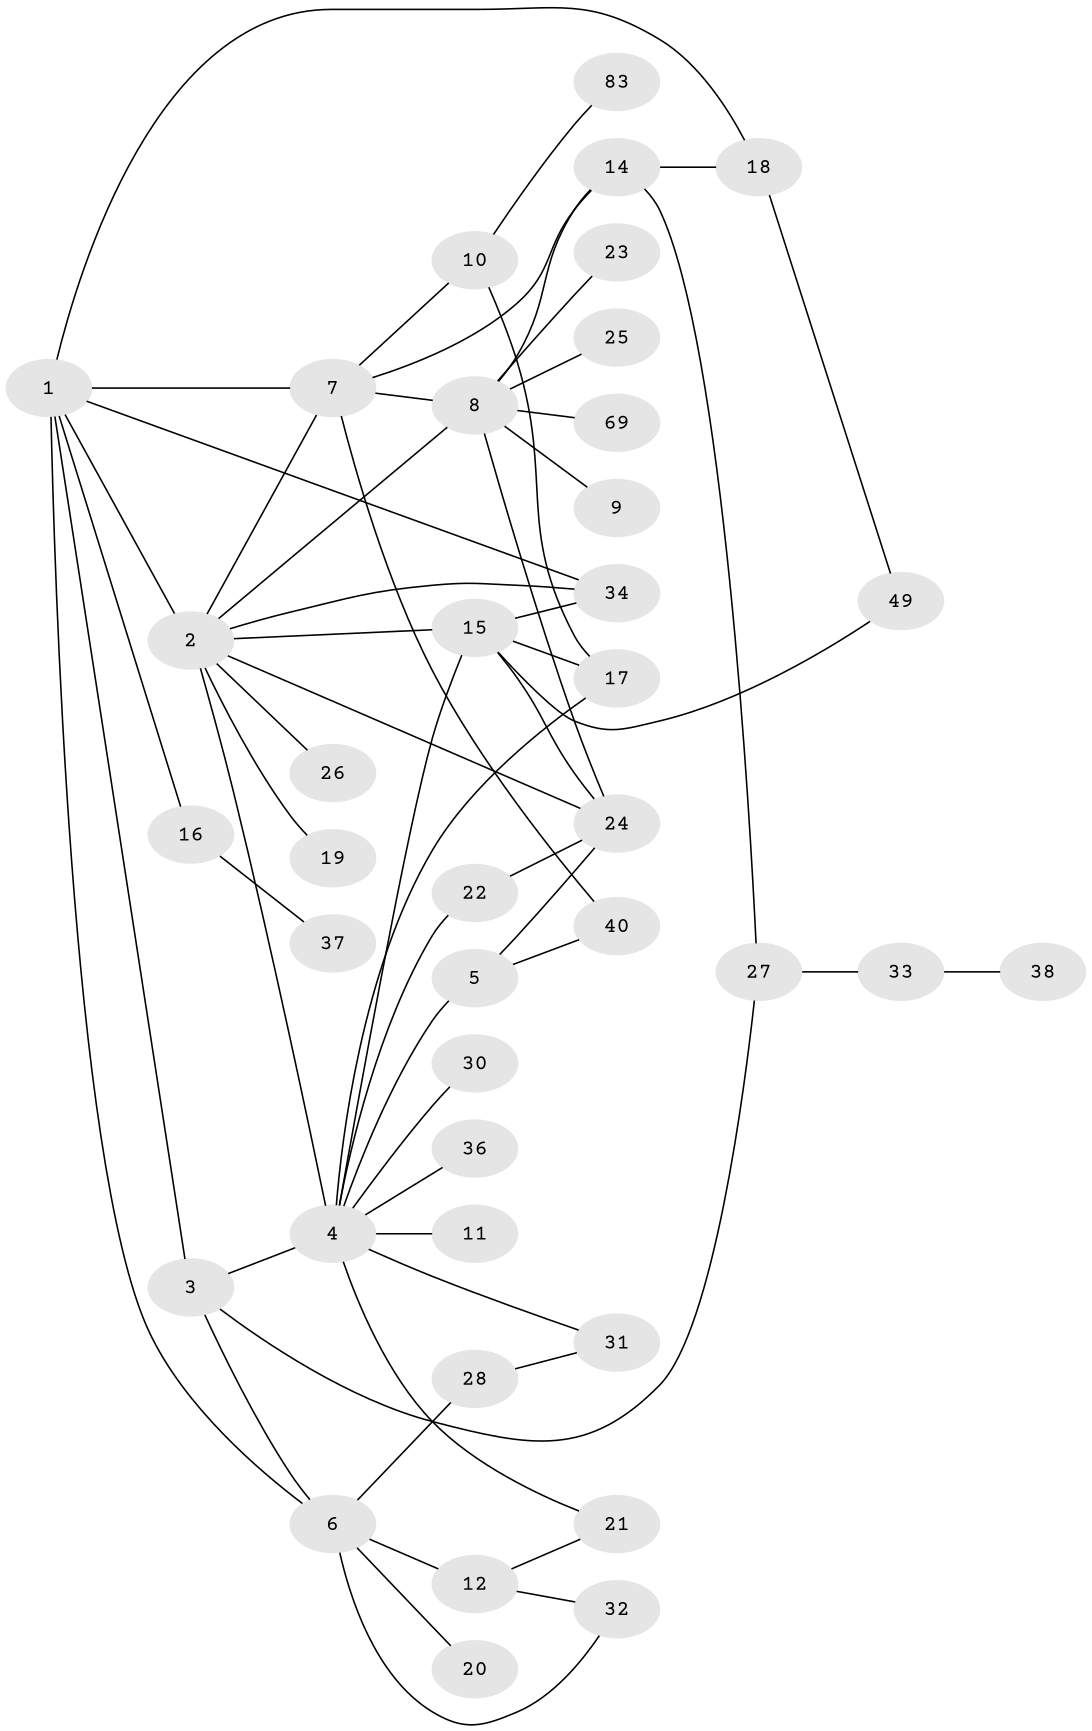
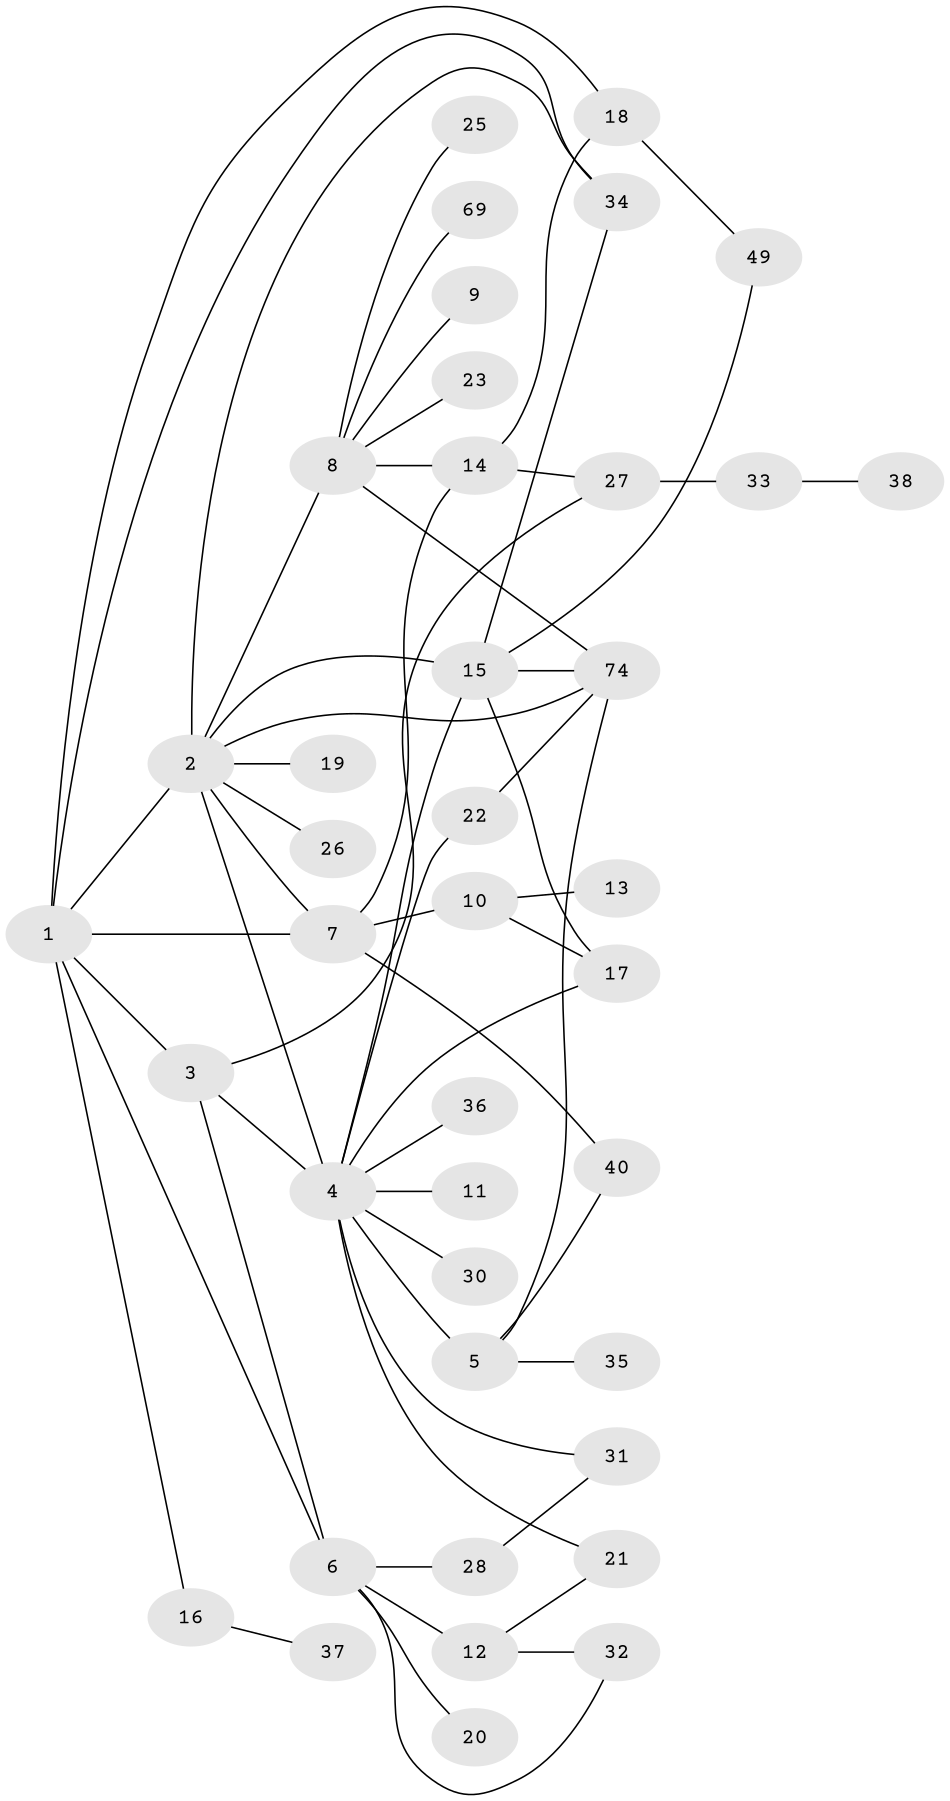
(617, 82) -> (617, 889)
(404, 397) -> none
(617, 824) -> (617, 671)
none -> (617, 1362)
